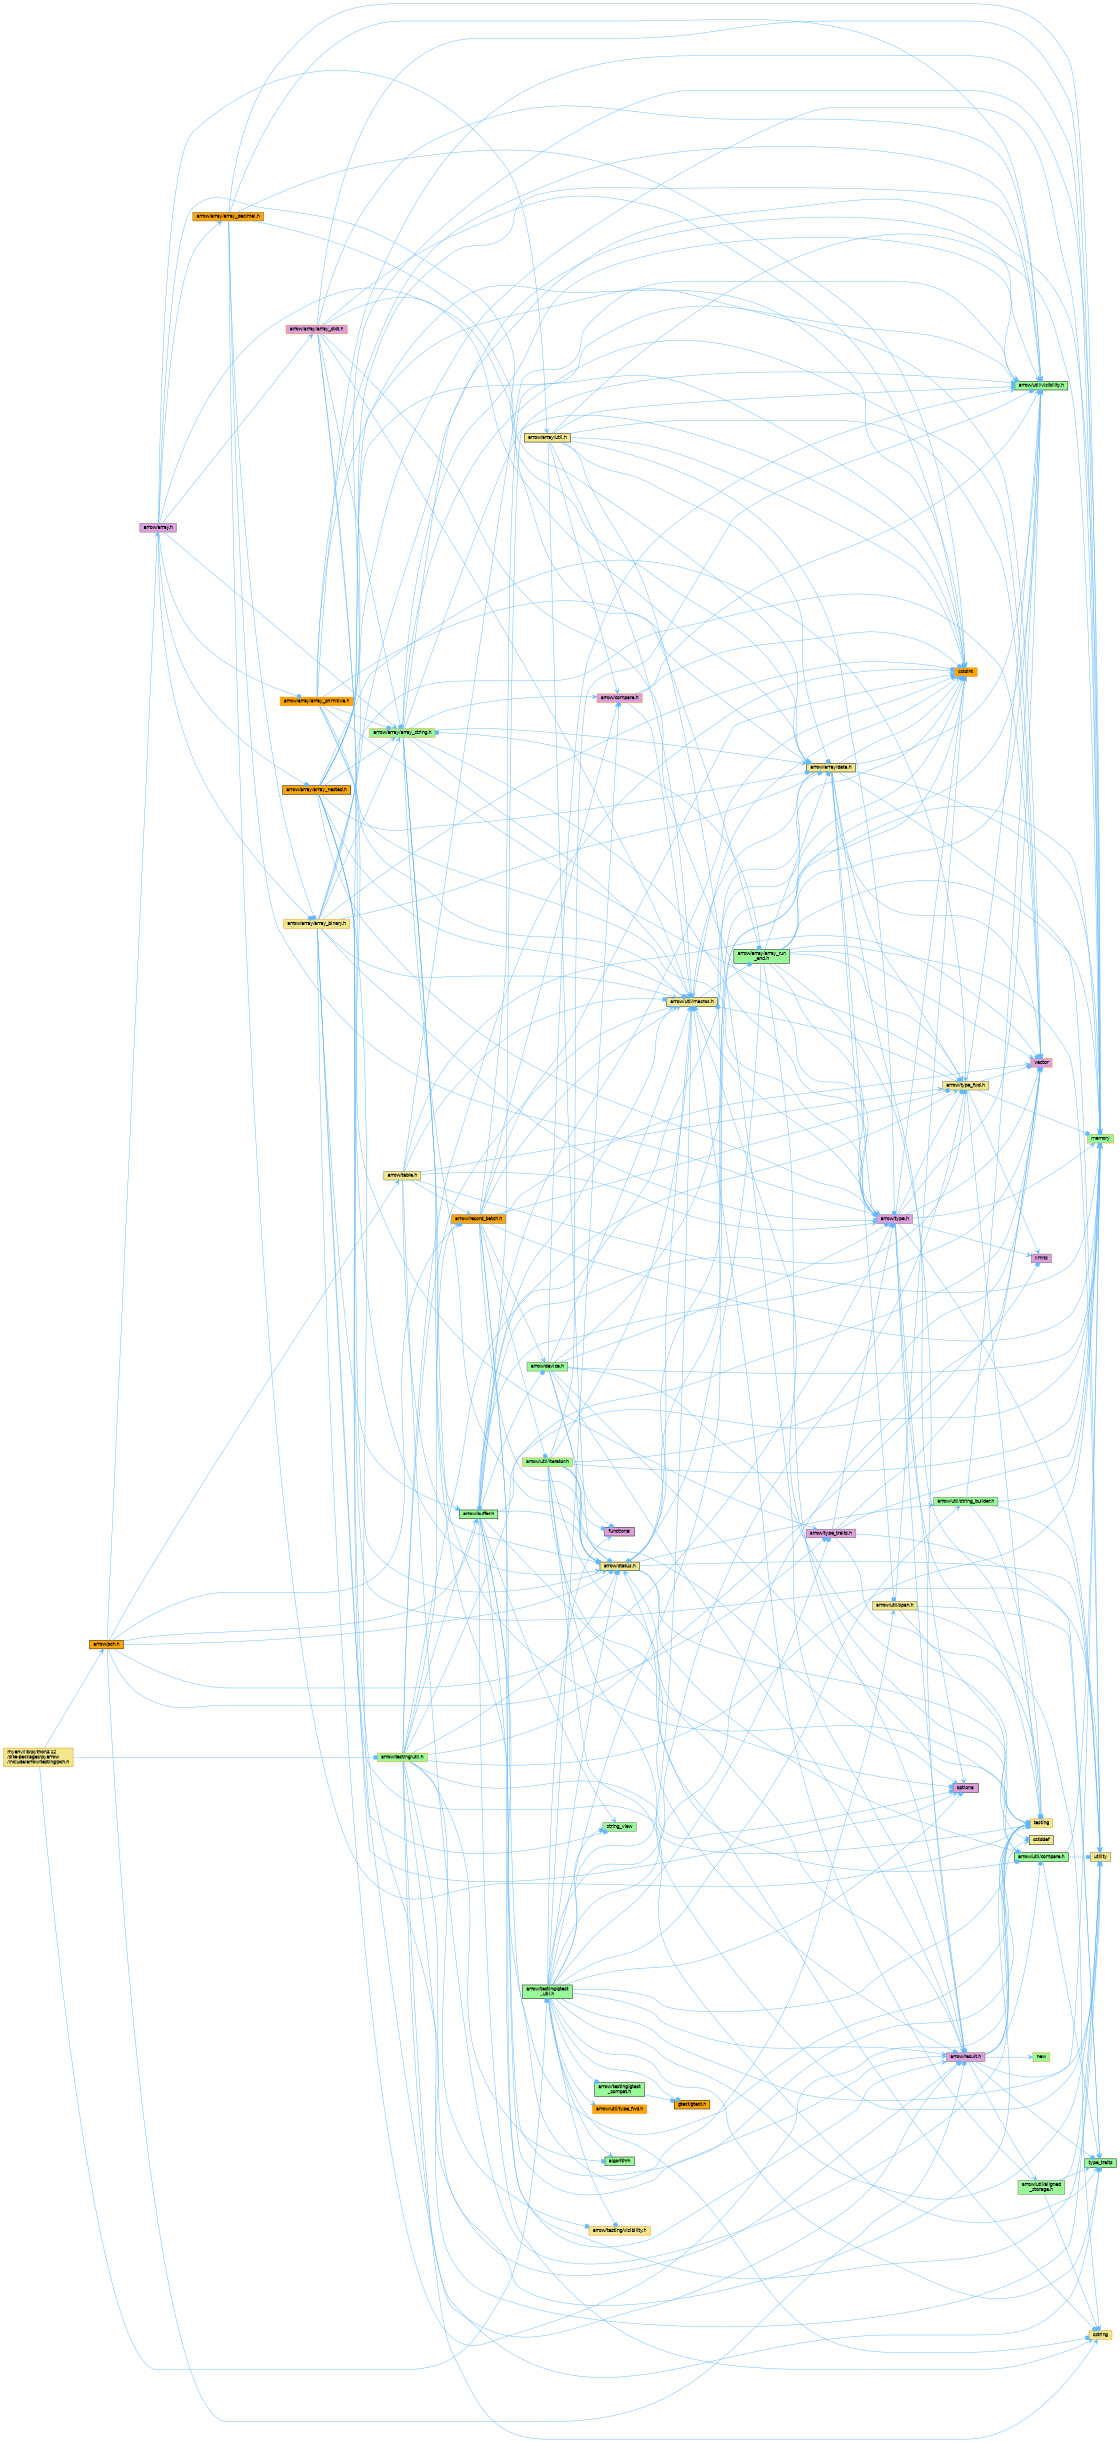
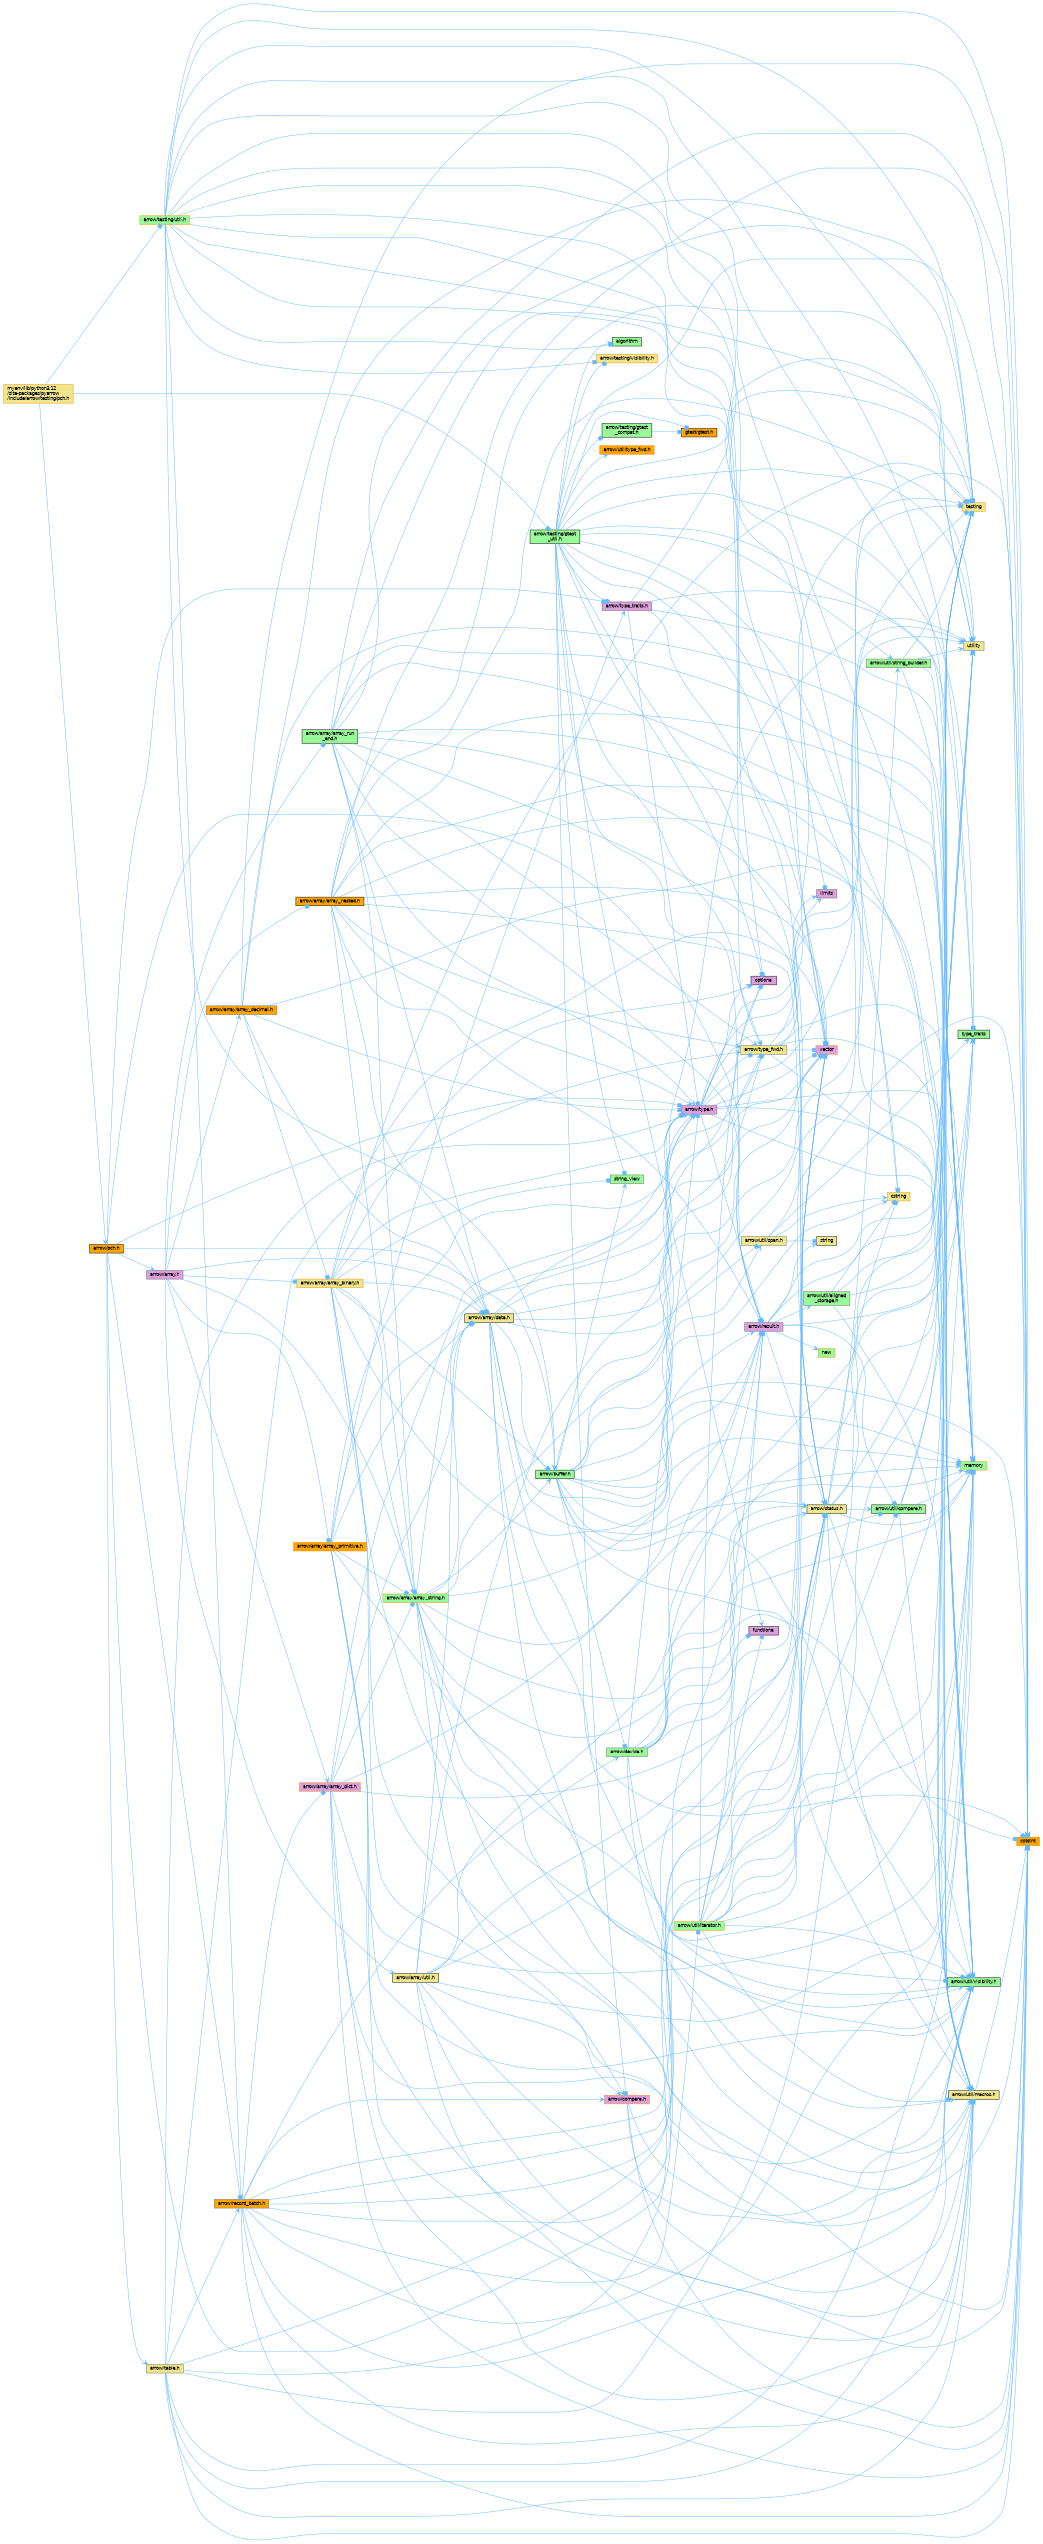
(730, 977) -> (931, 1116)
(731, 1150) -> (262, 1991)
(1041, 1840) -> (827, 1241)
none -> (860, 2534)
